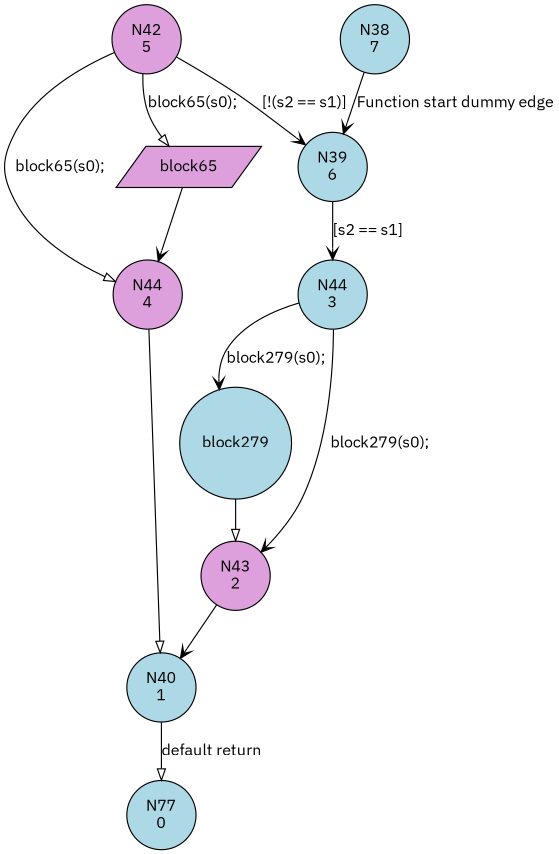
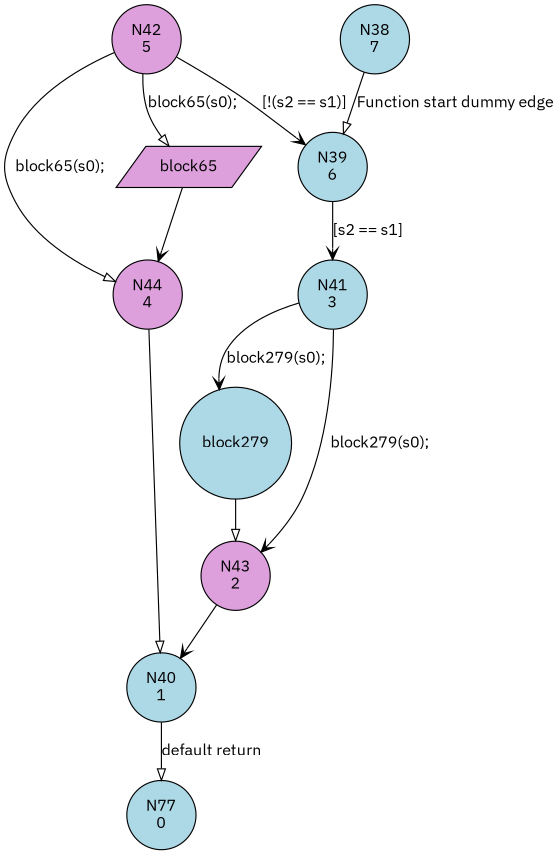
(356, 98) -> (356, 98)
(333, 295) -> (333, 295)
